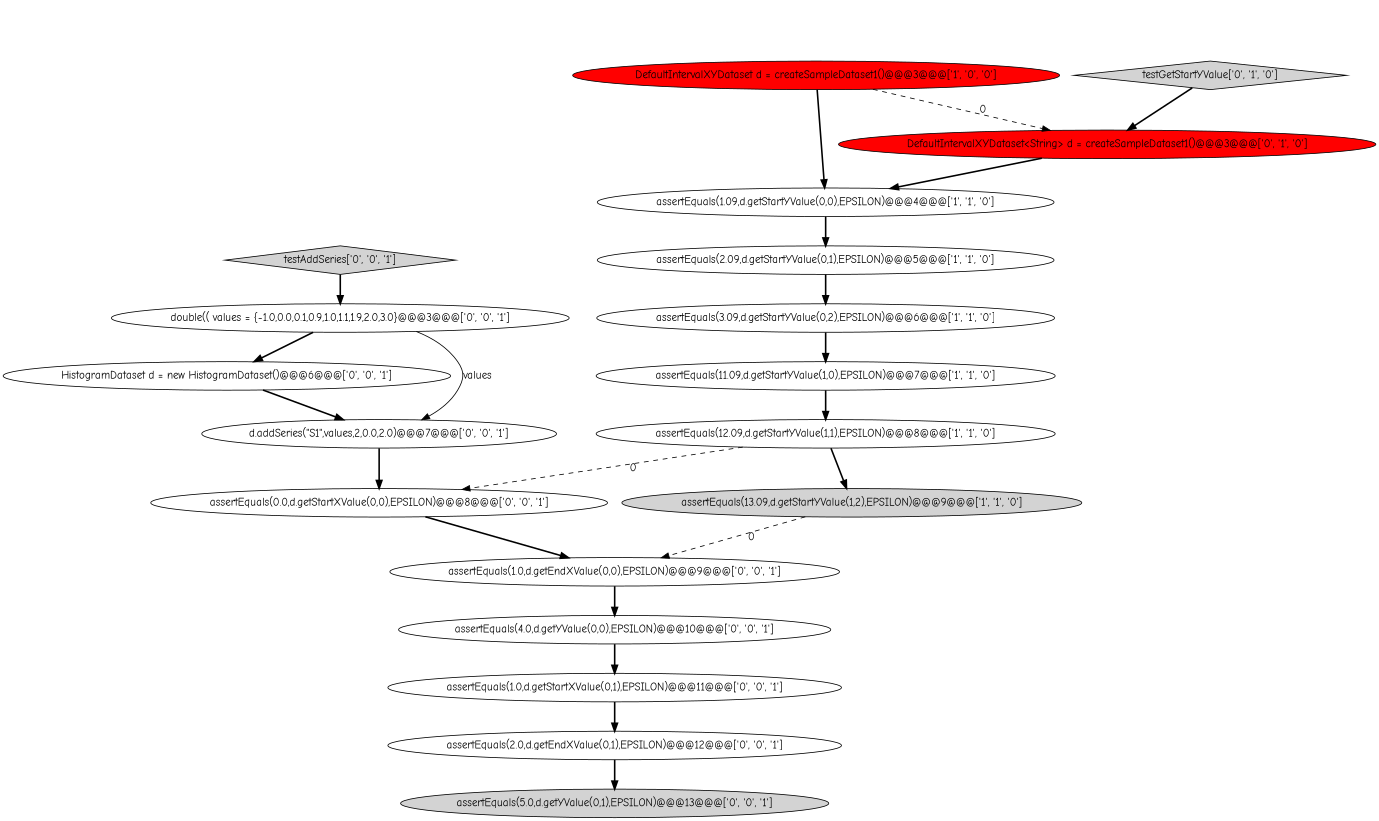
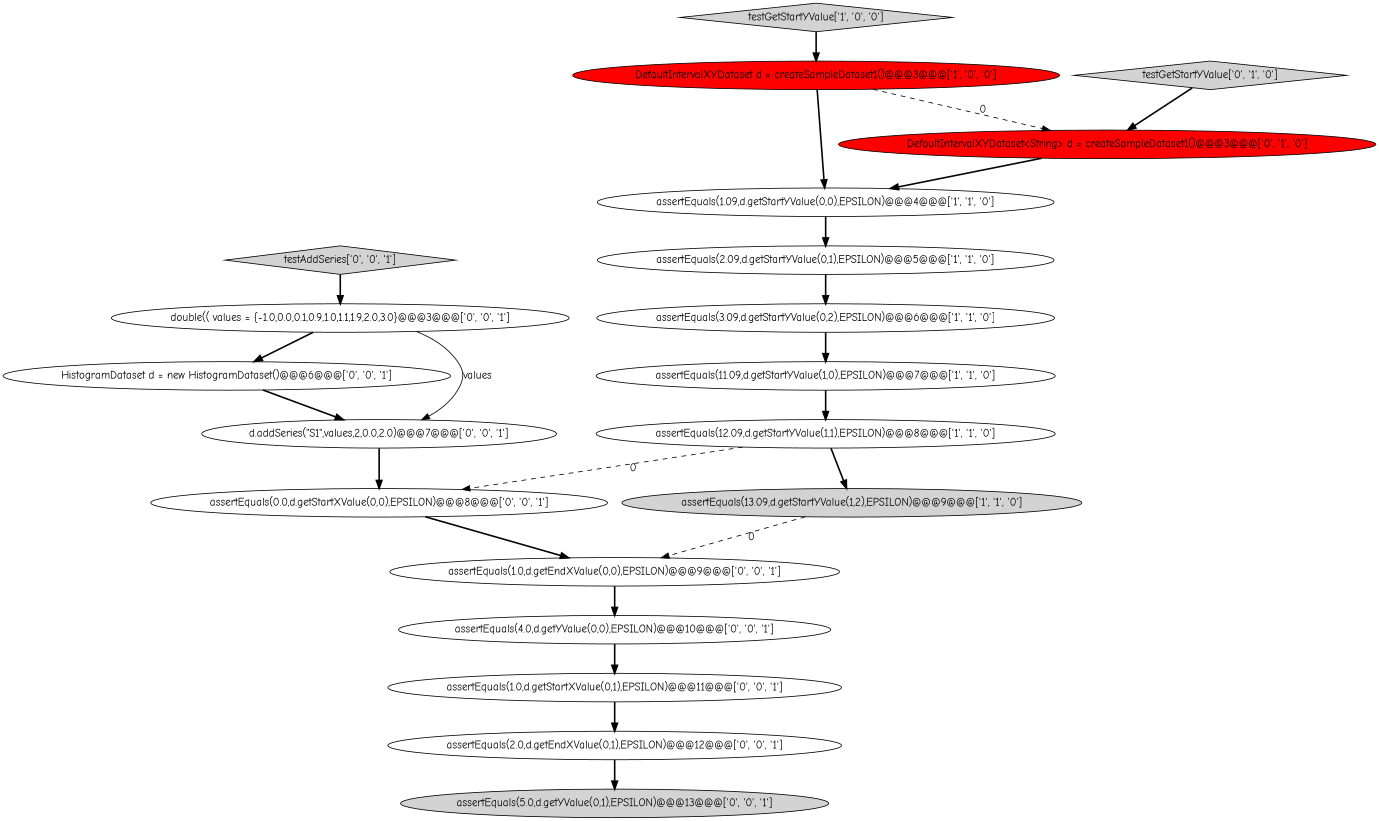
none -> (816, 17)
